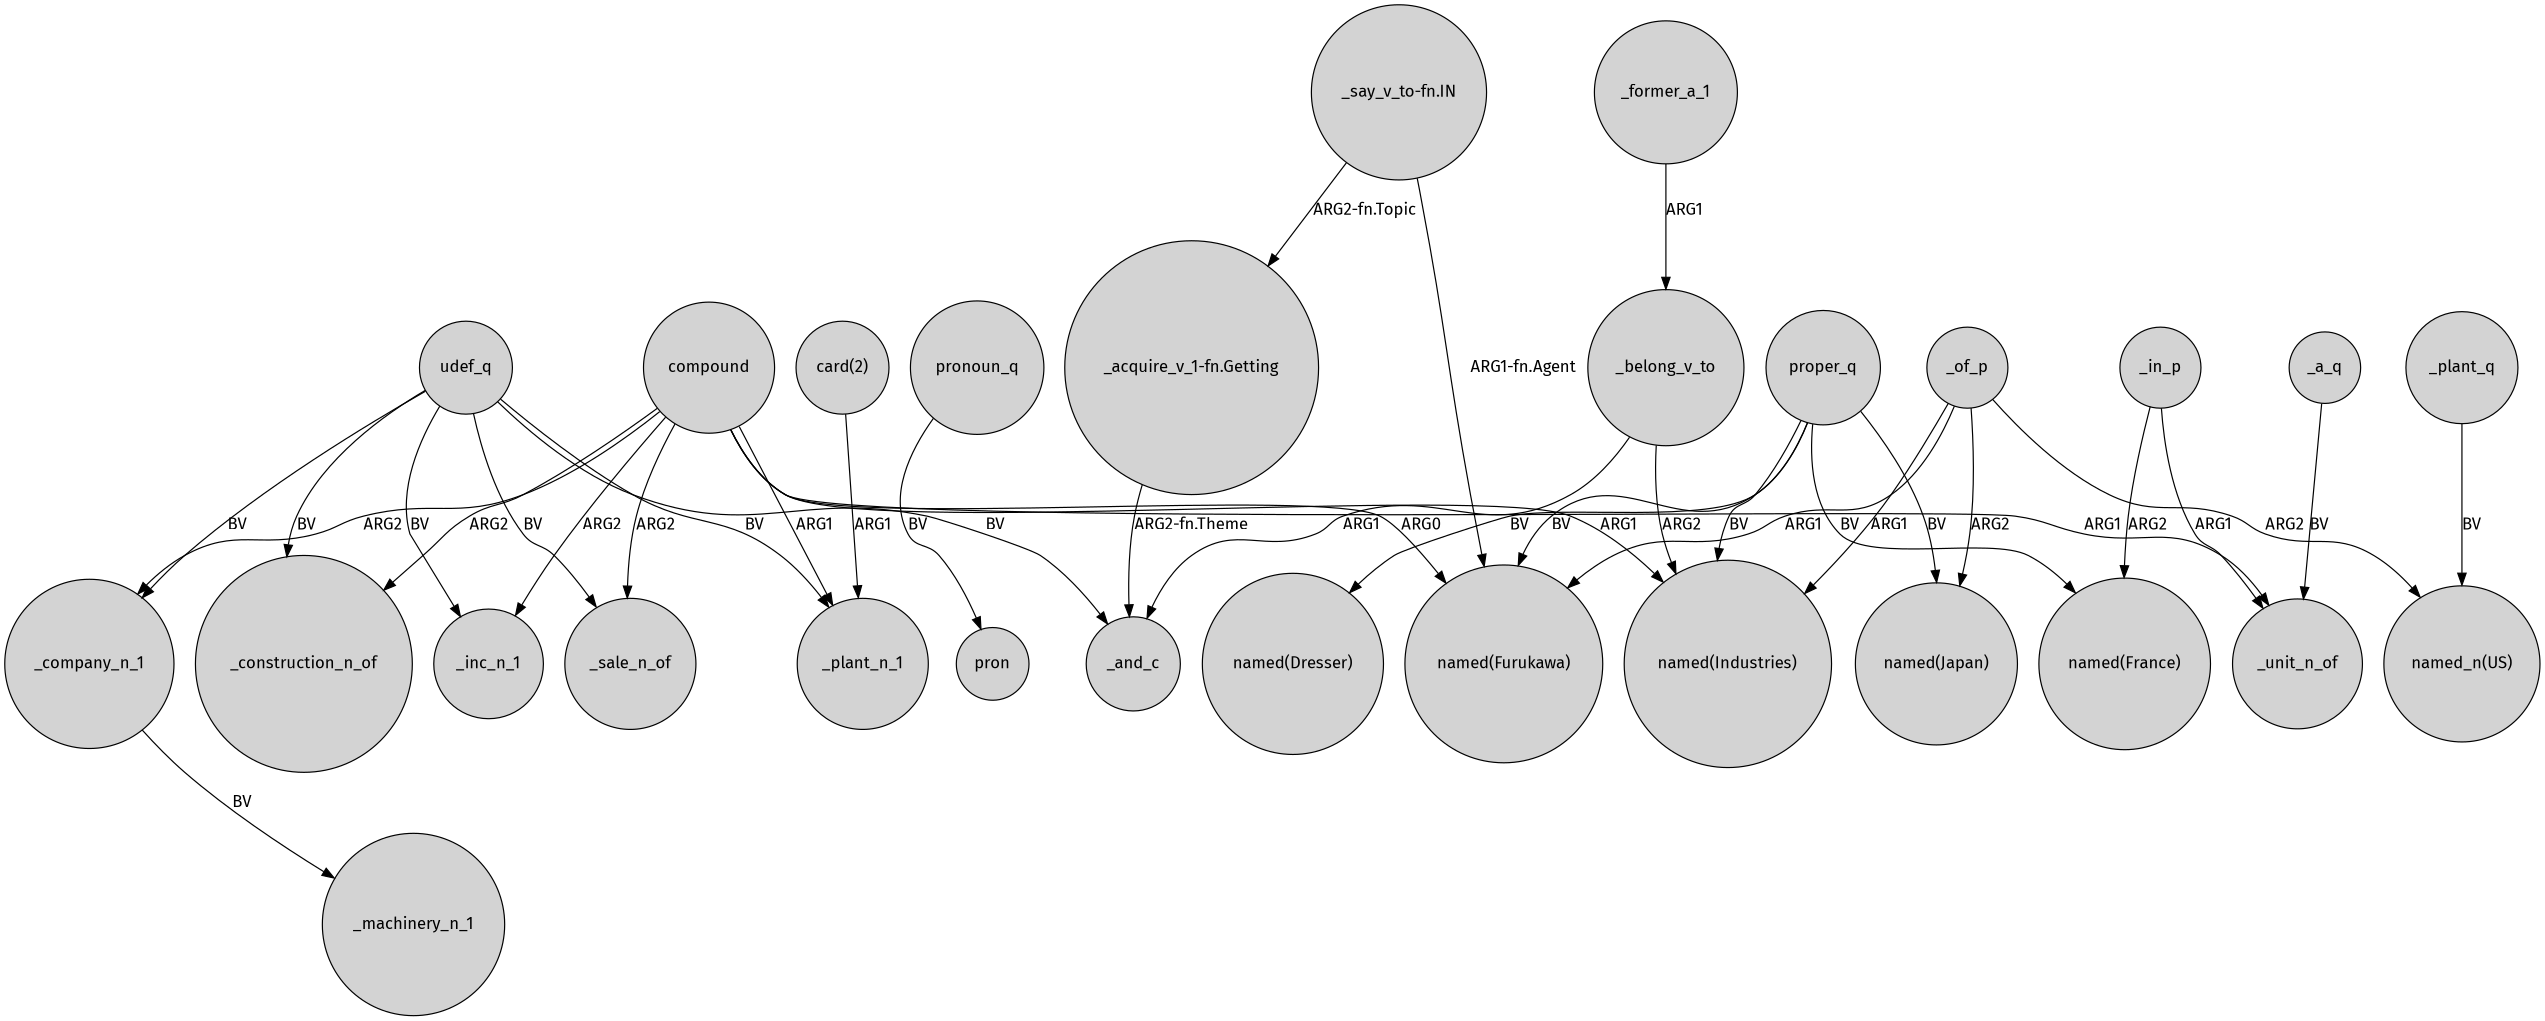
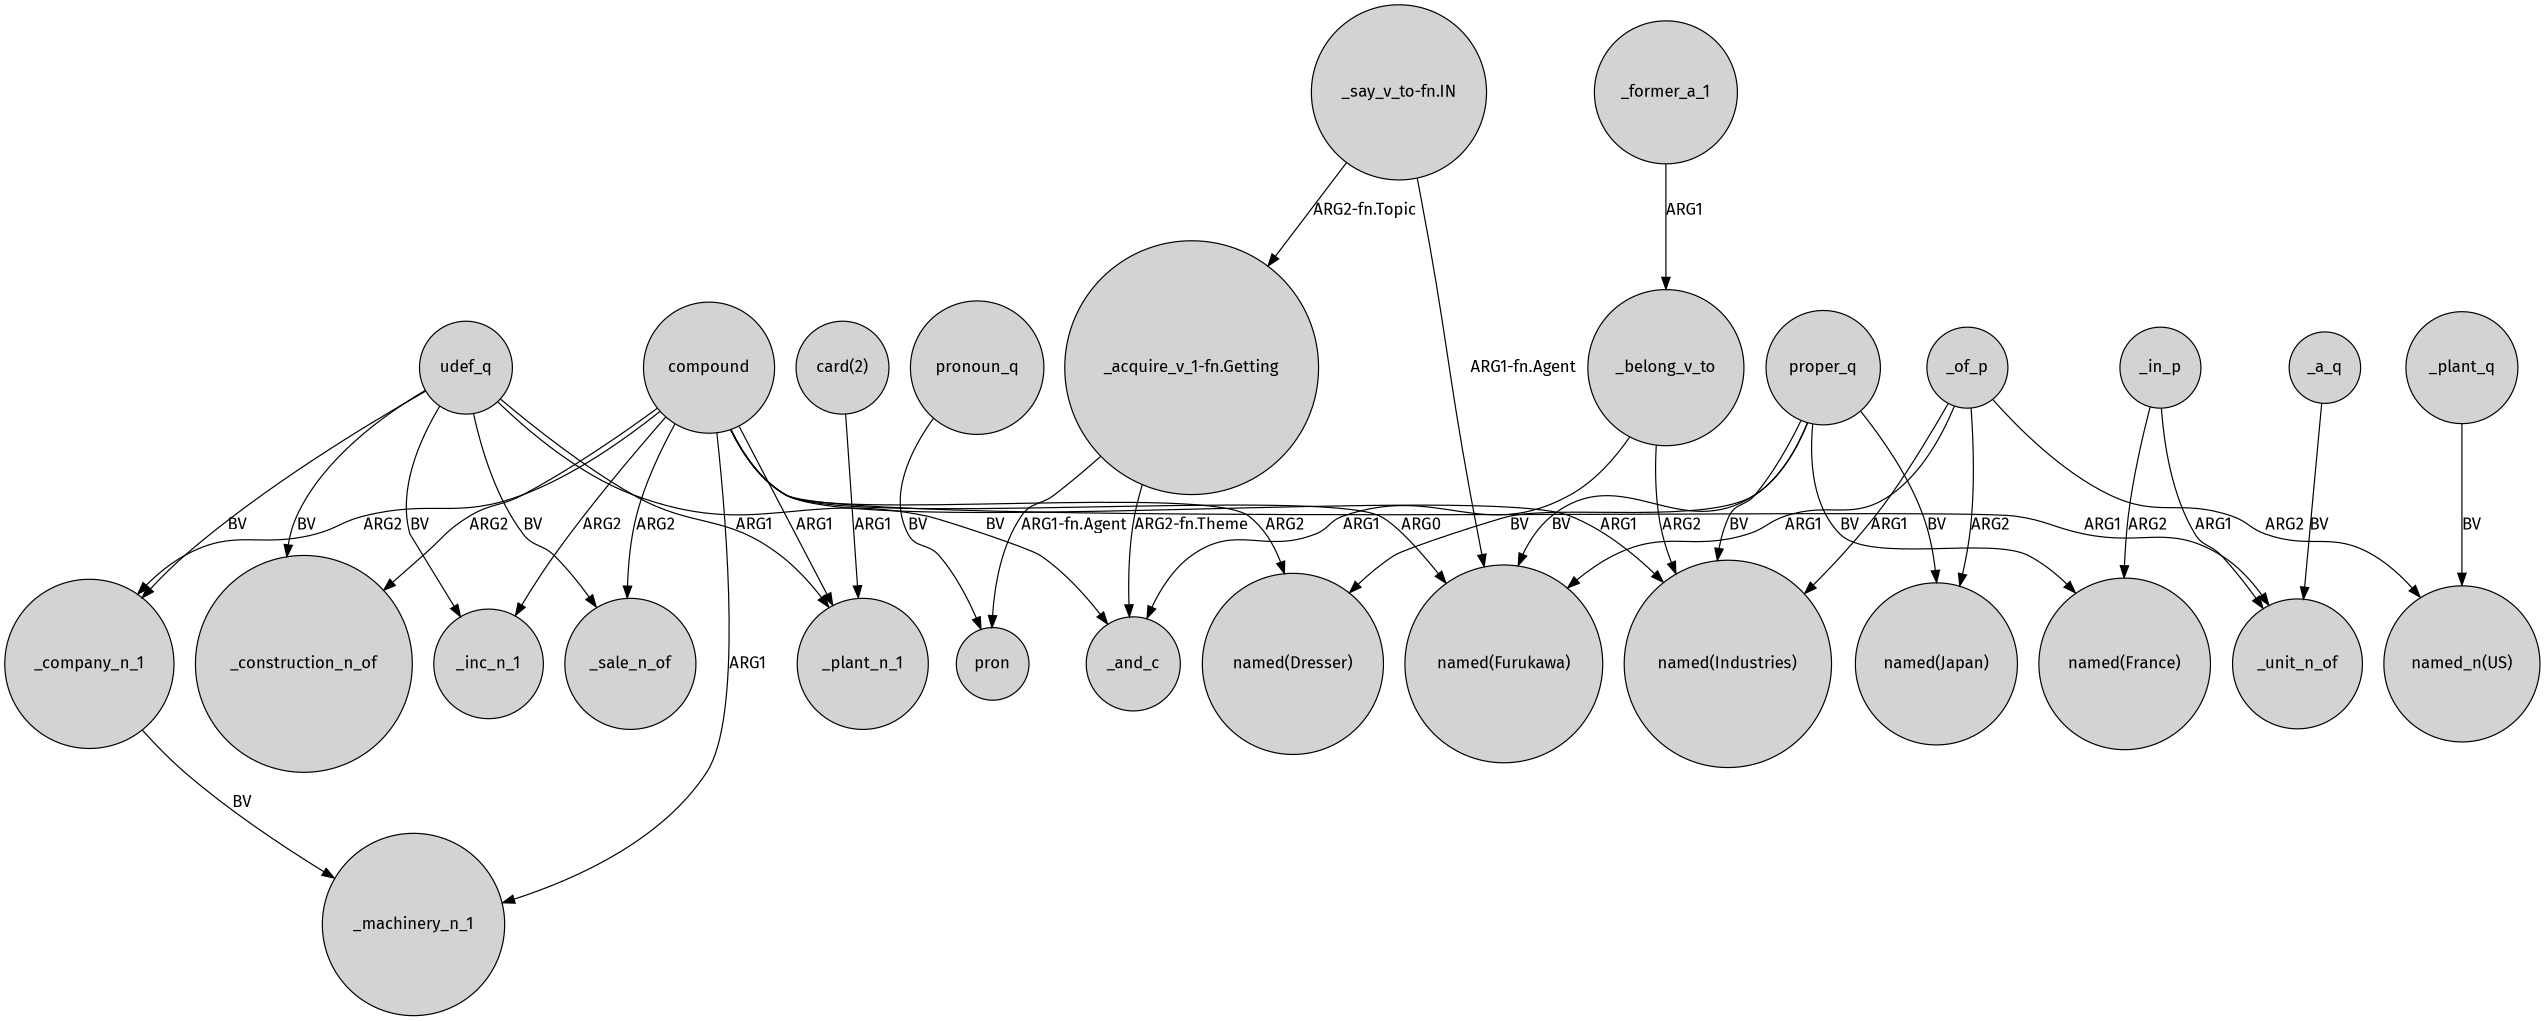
none -> (1003, 504)
none -> (1018, 522)
(754, 525) -> (754, 525)
none -> (723, 721)
